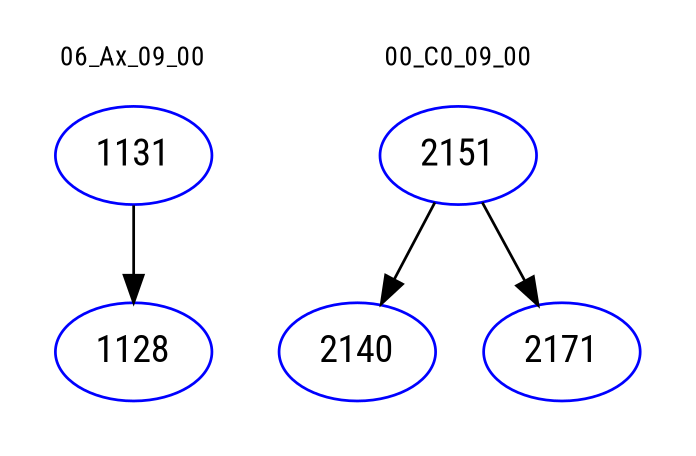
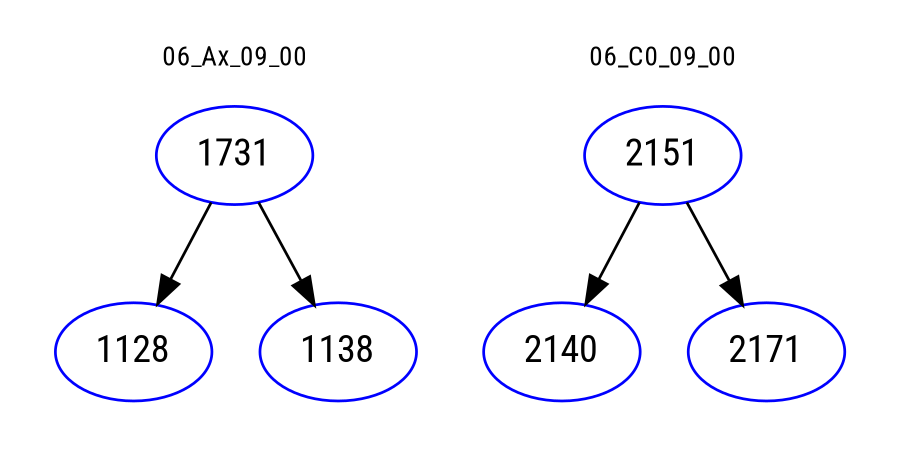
(460, 59) -> (664, 59)
(134, 155) -> (235, 155)
none -> (338, 352)
